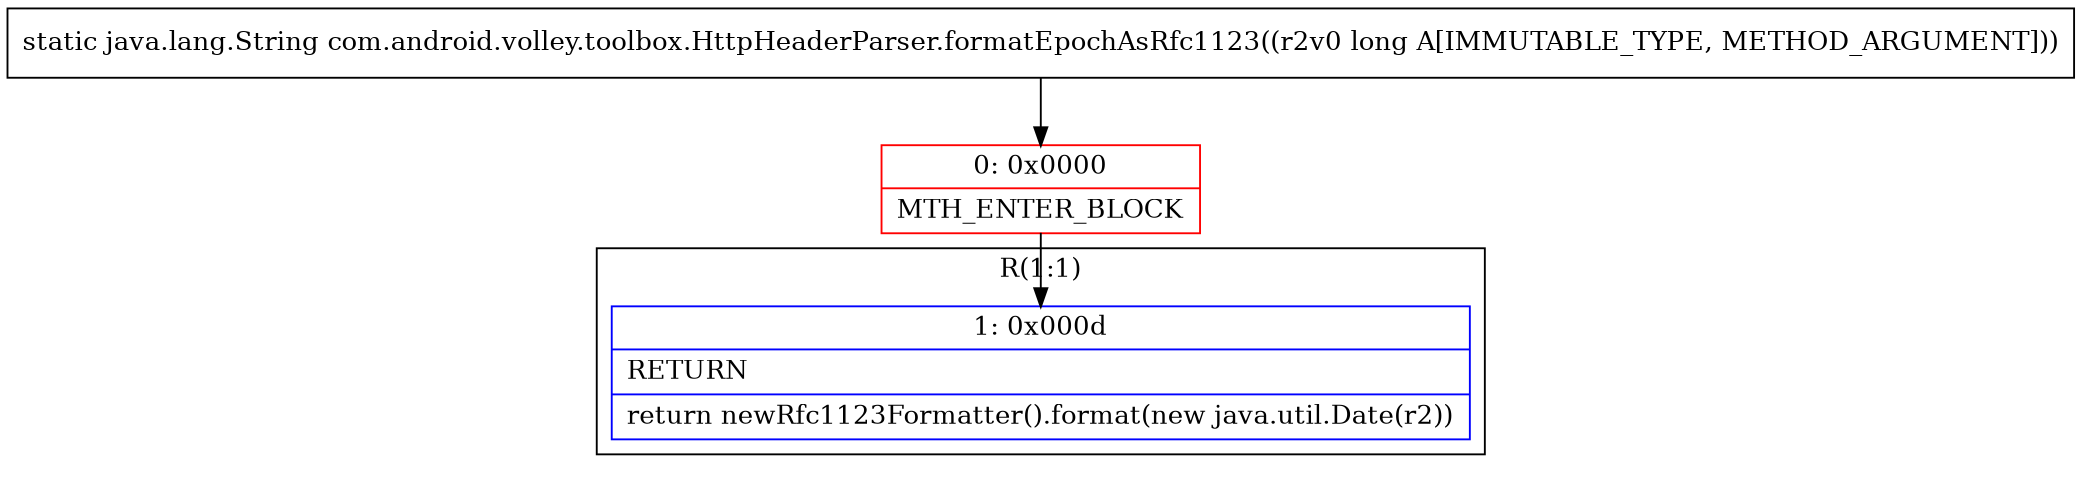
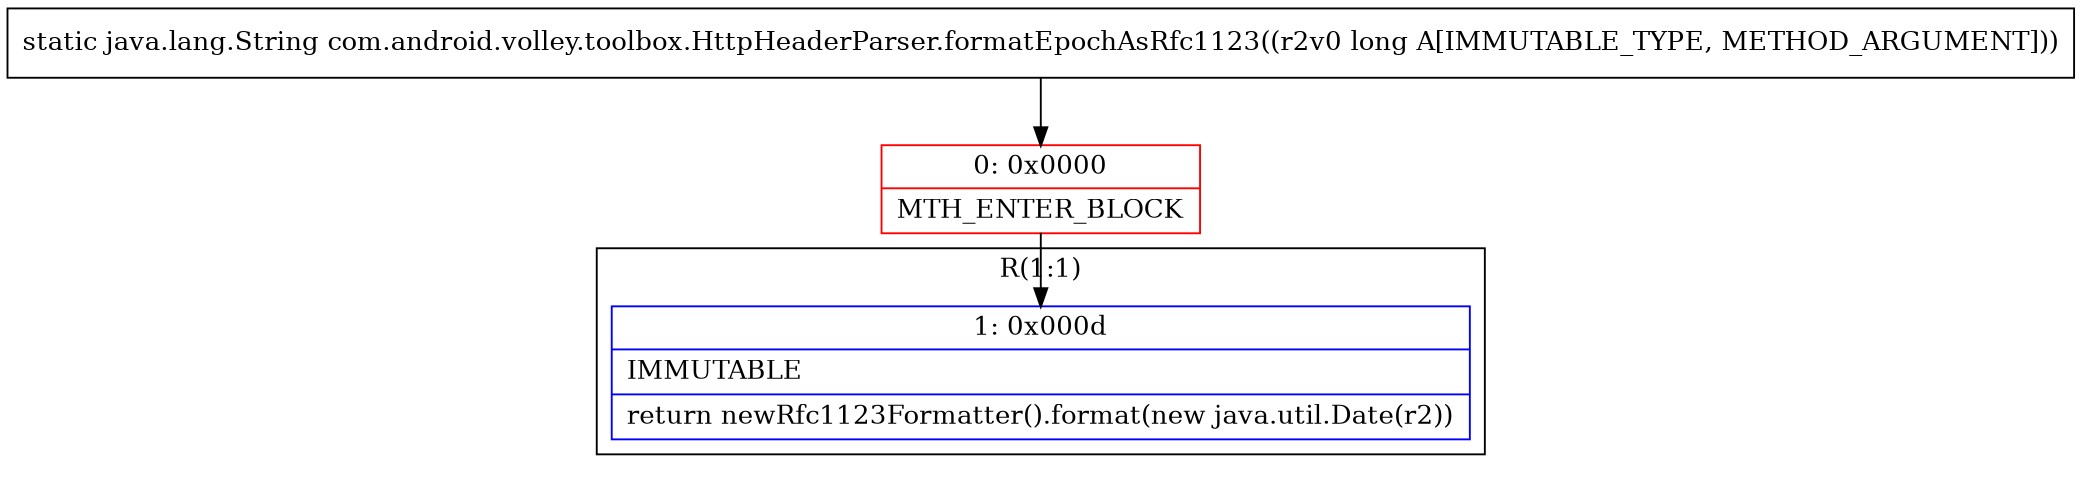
(688, 371) -> (715, 371)
